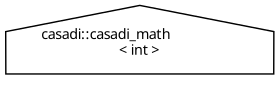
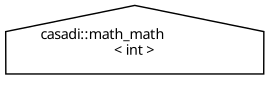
(140, 43) -> (135, 43)
